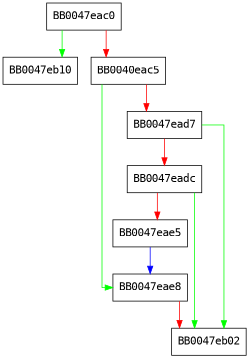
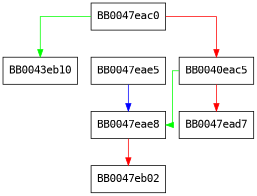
(40, 71) -> (40, 71)
(164, 179) -> none
(224, 212) -> none
